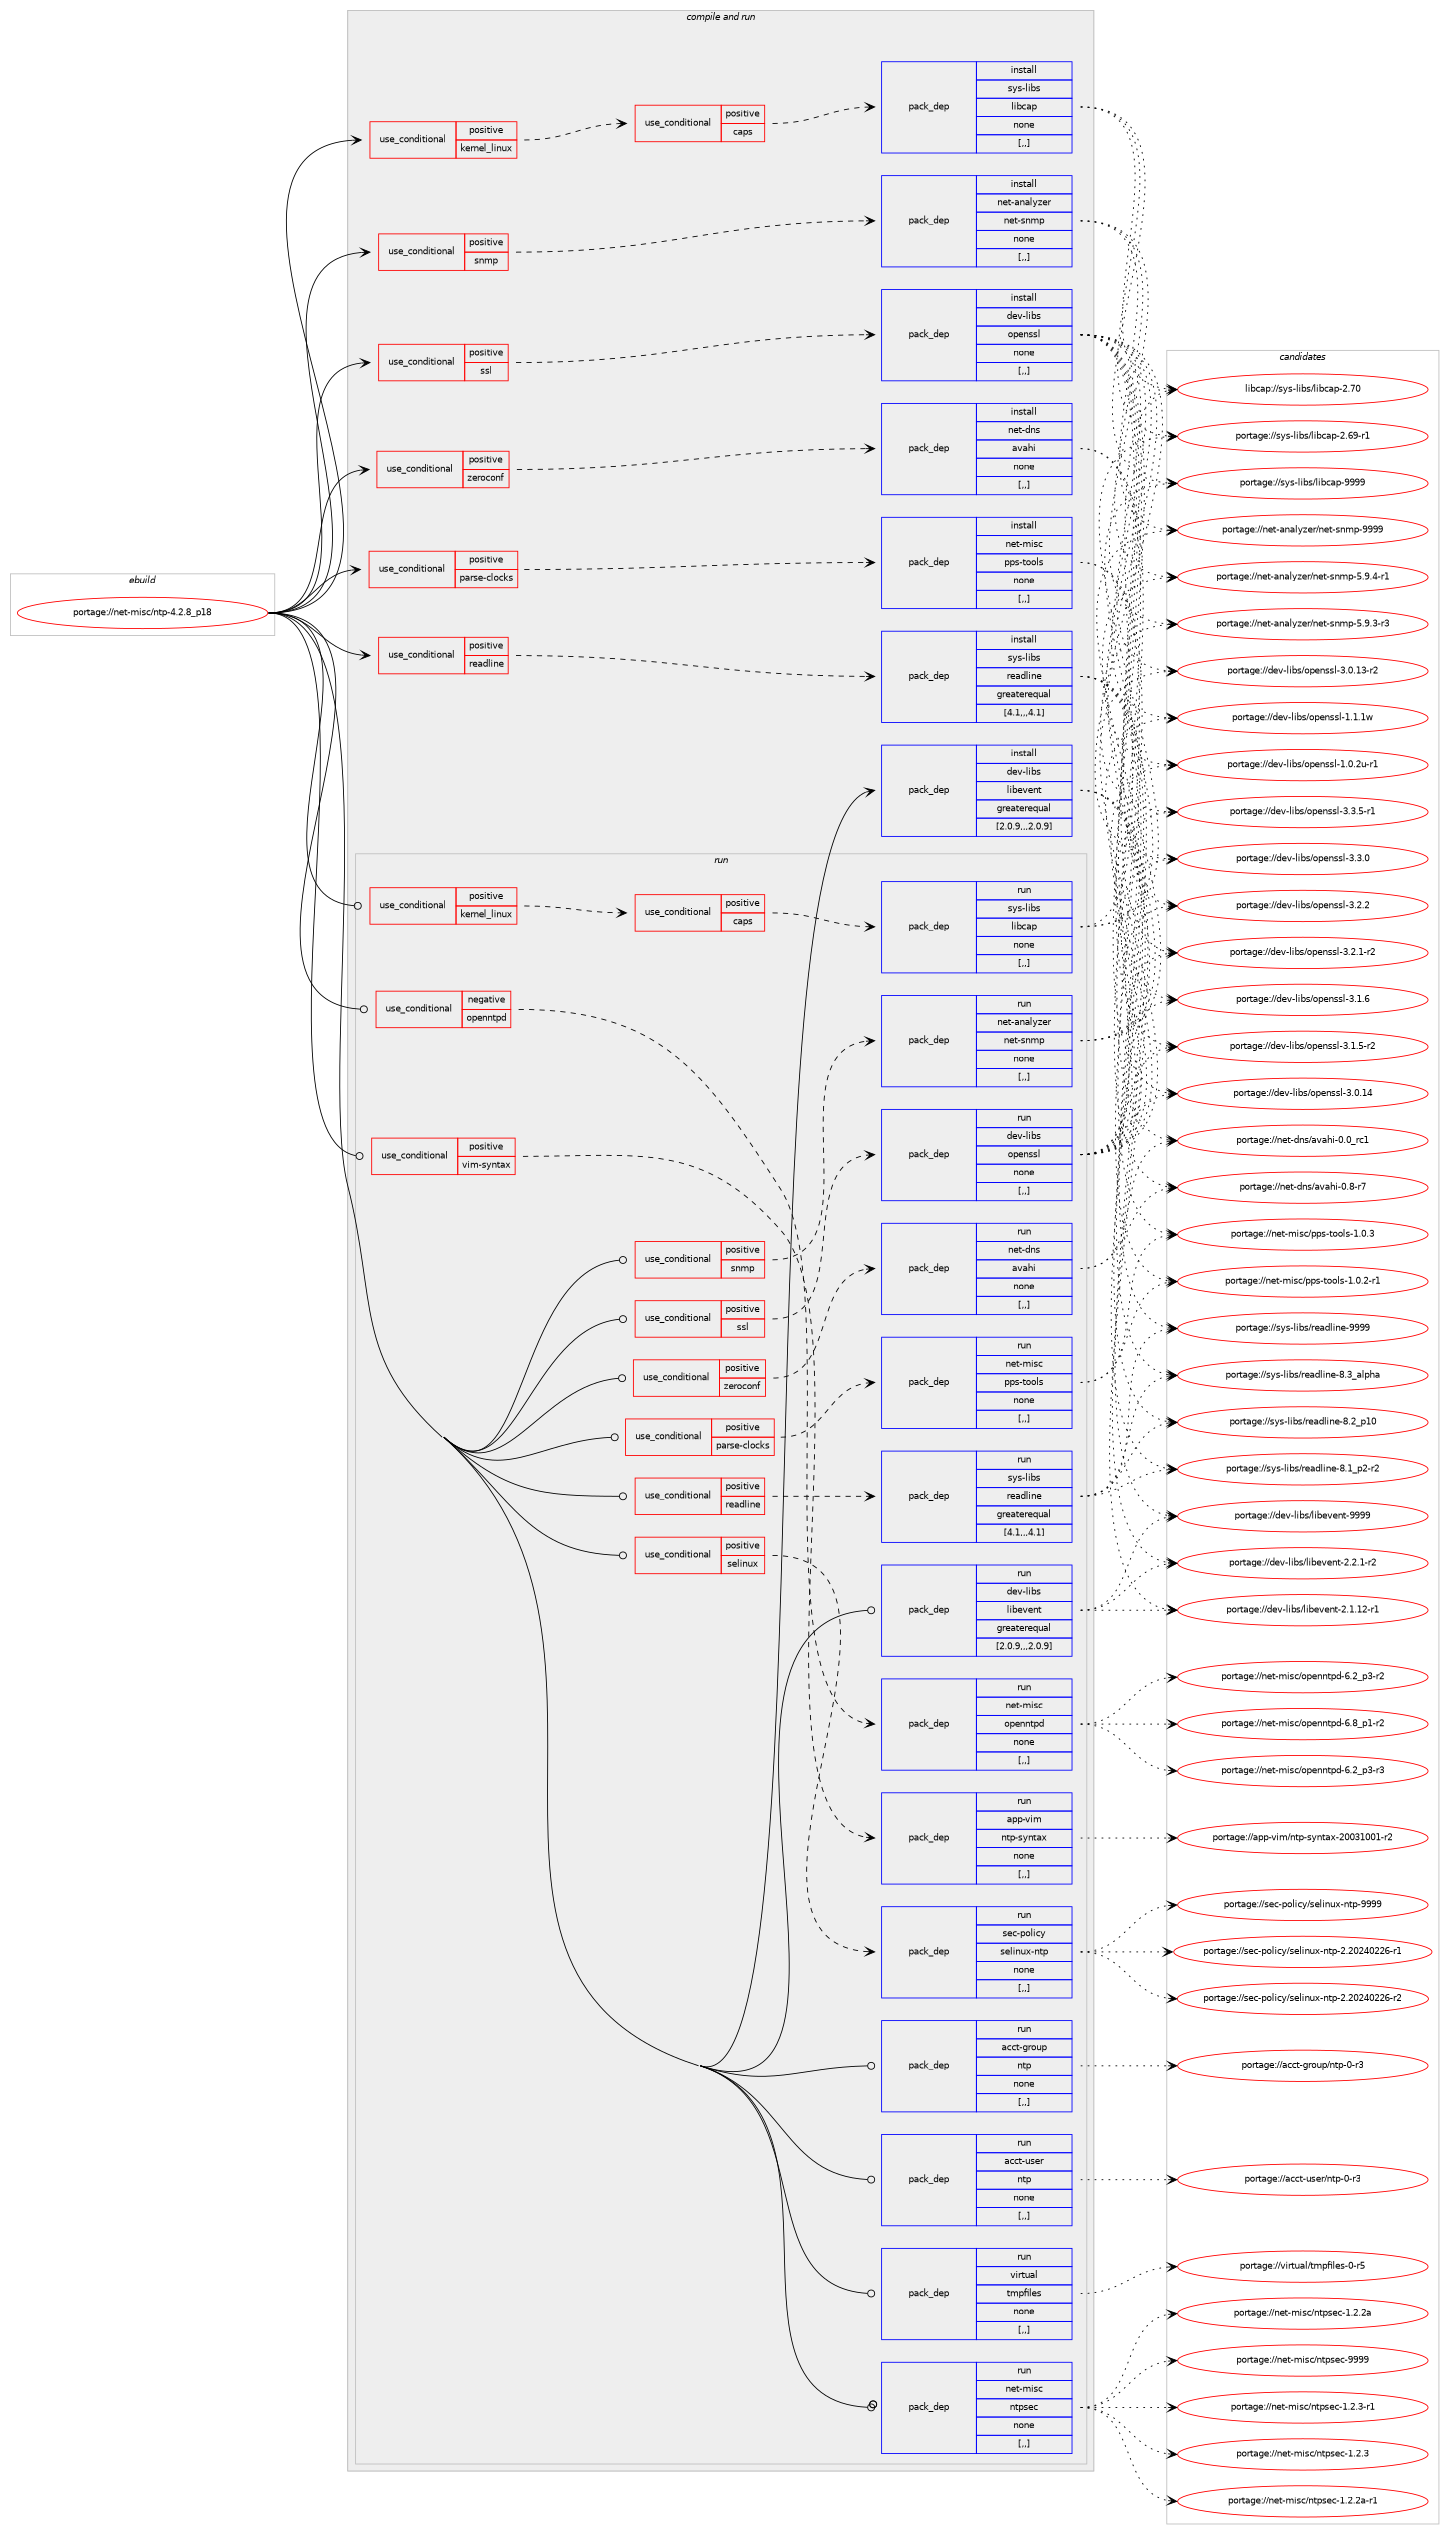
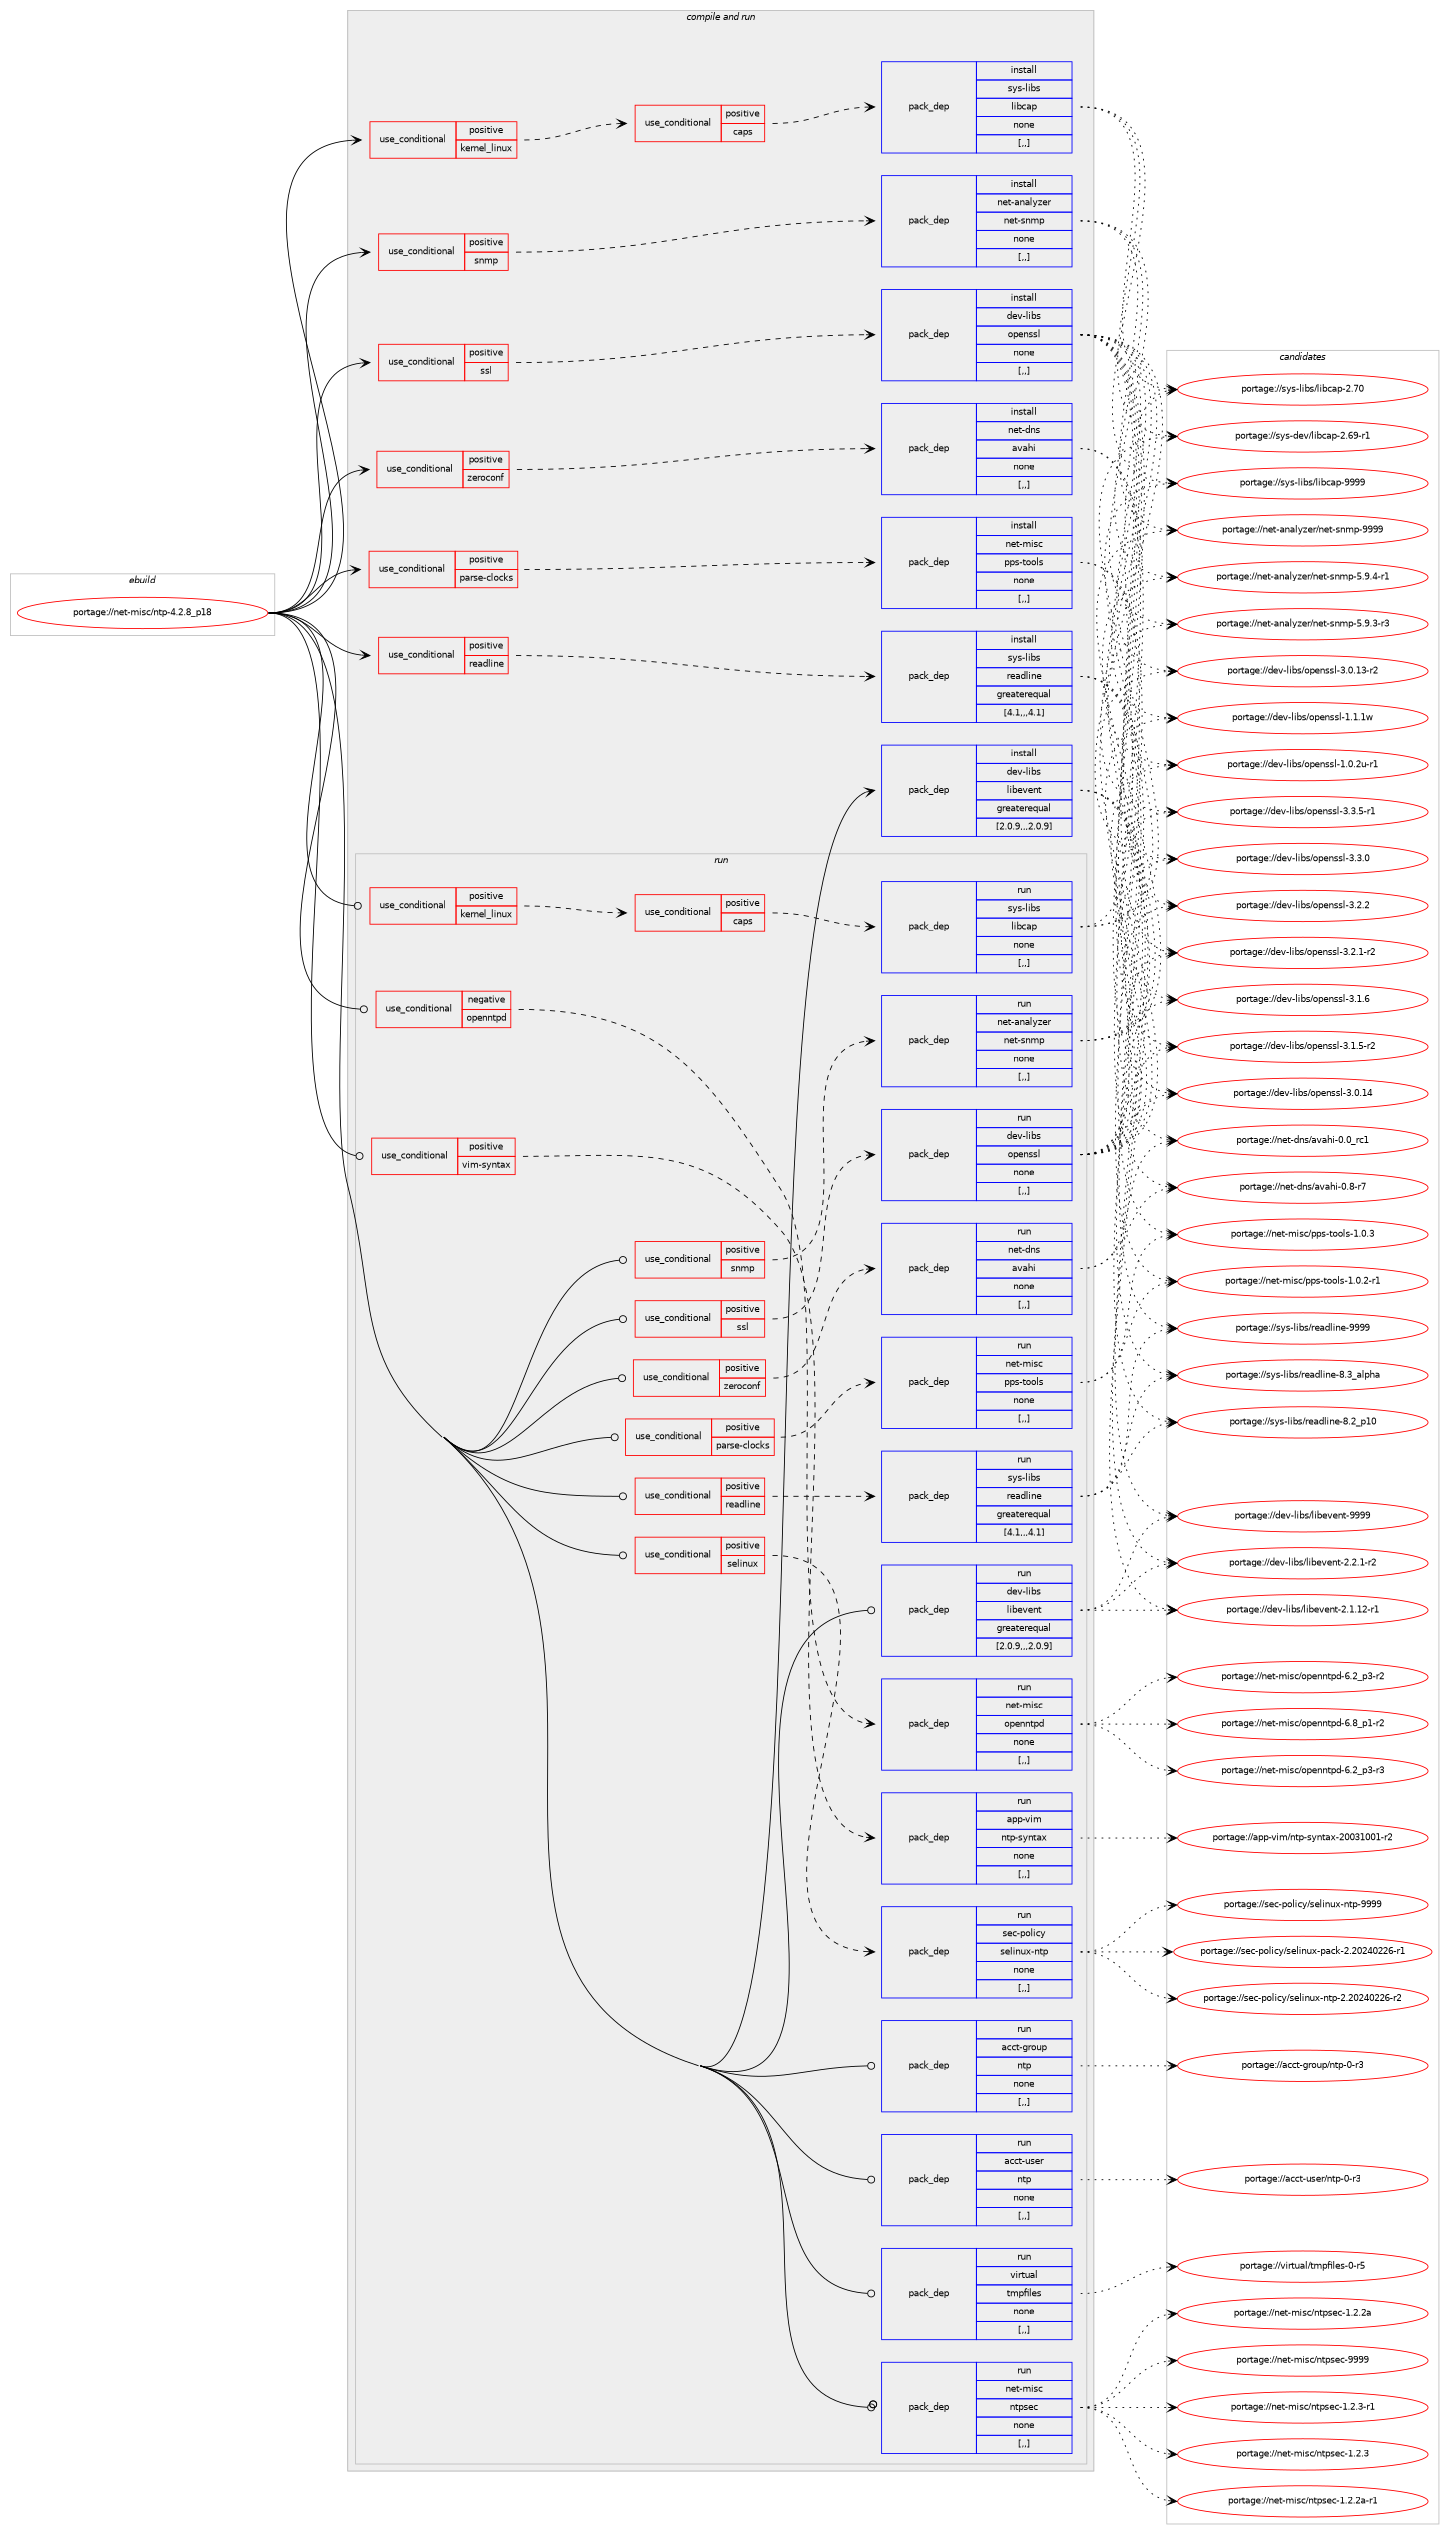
(1303, 390) -> (1303, 390)
(1303, 436) -> (1303, 436)
(1303, 1469) -> none
(1303, 1952) -> (1303, 1952)
